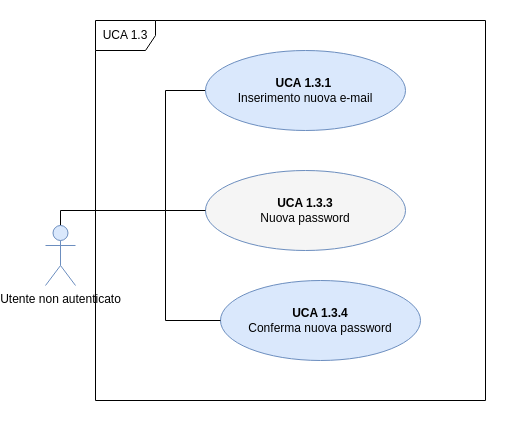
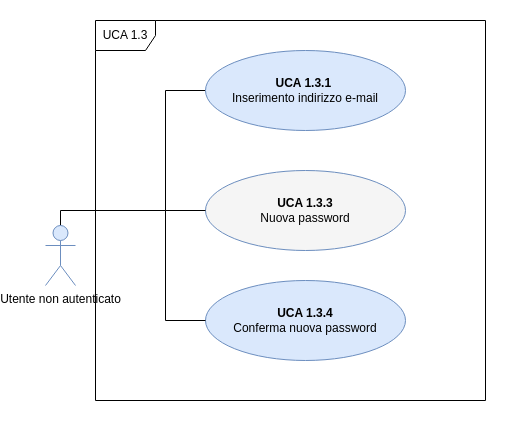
(306, 91) -> (306, 91)
(321, 321) -> (306, 321)
